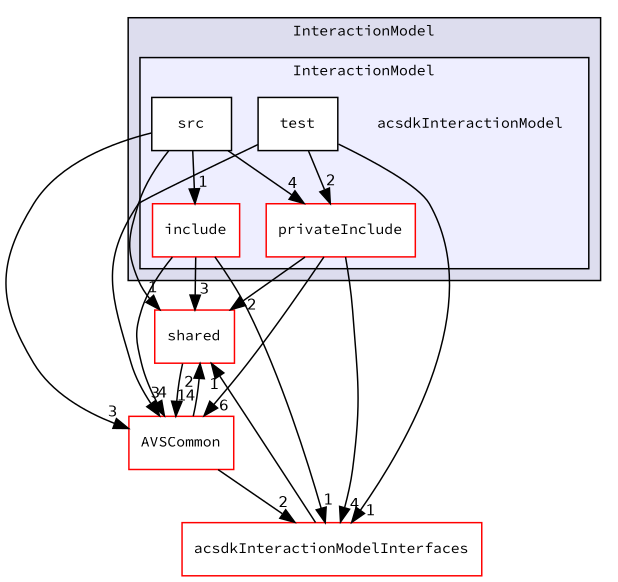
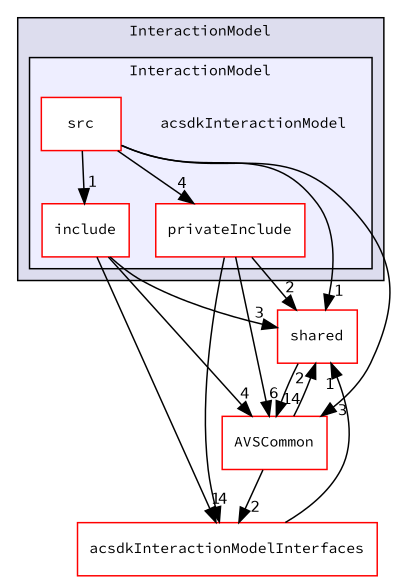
(192, 124) -> (81, 124)
(298, 124) -> none
